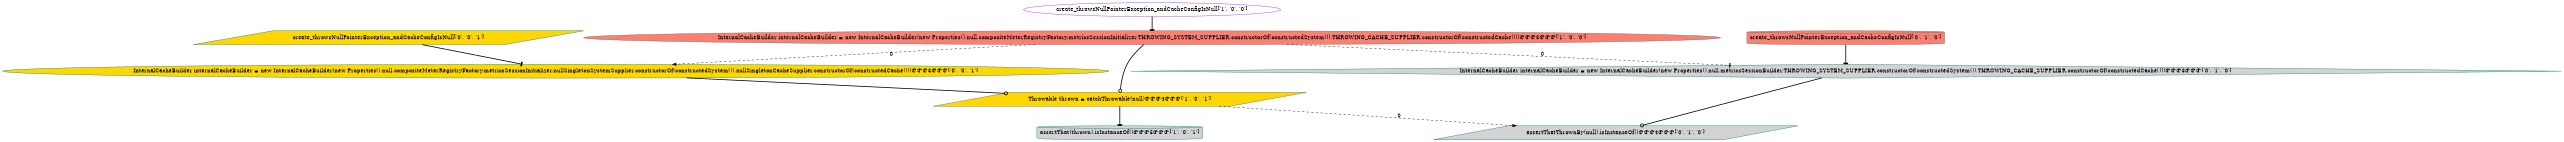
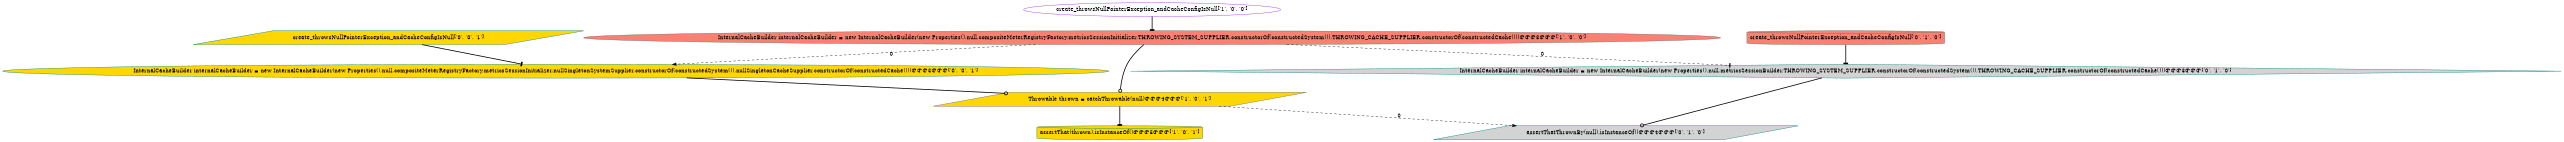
(1120, 133) -> (1120, 133)
